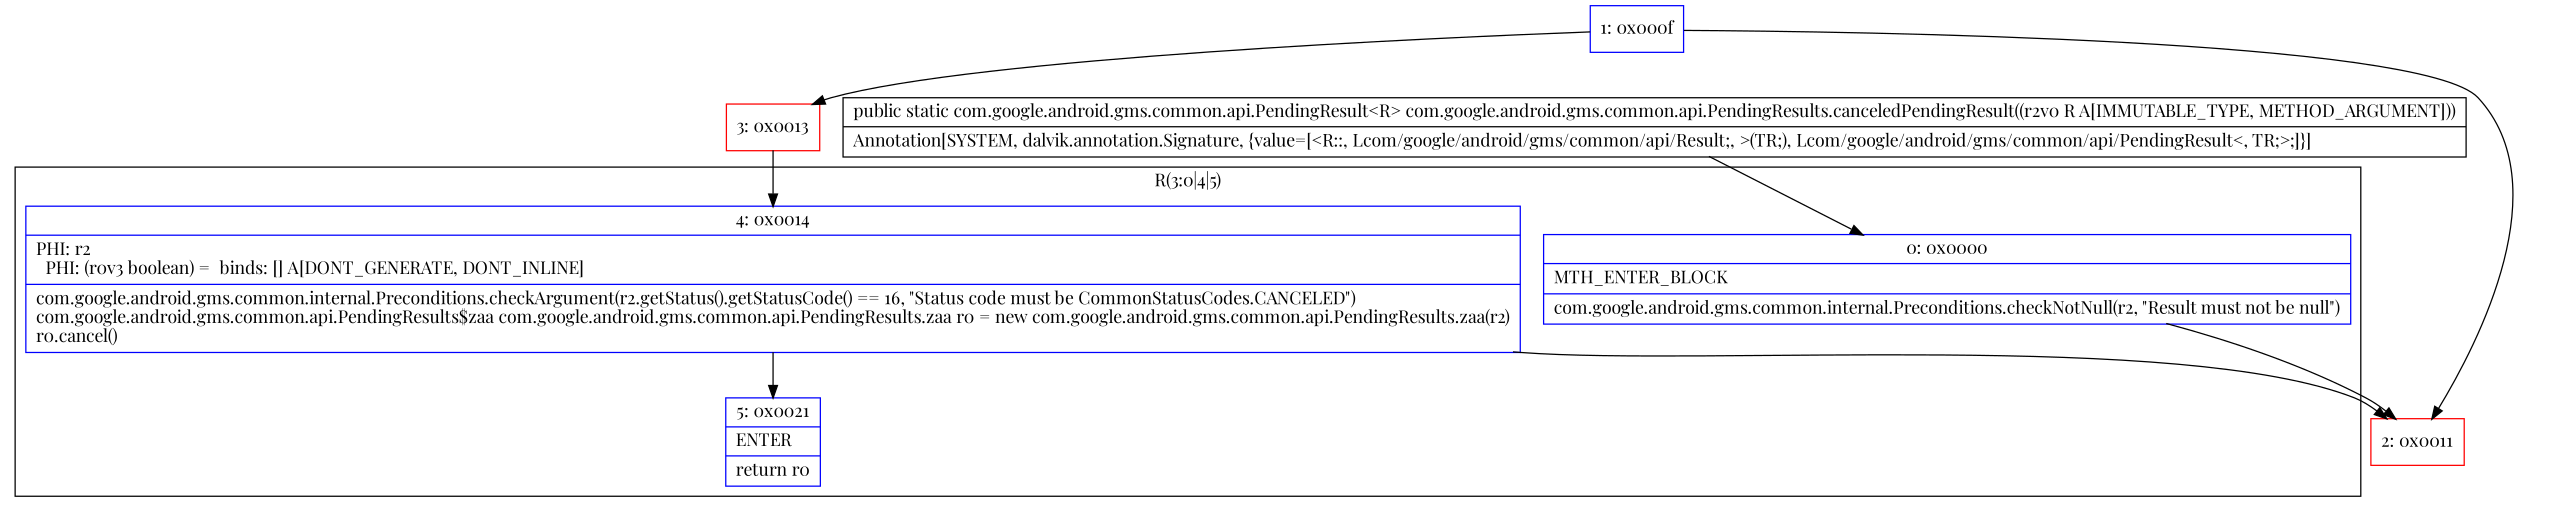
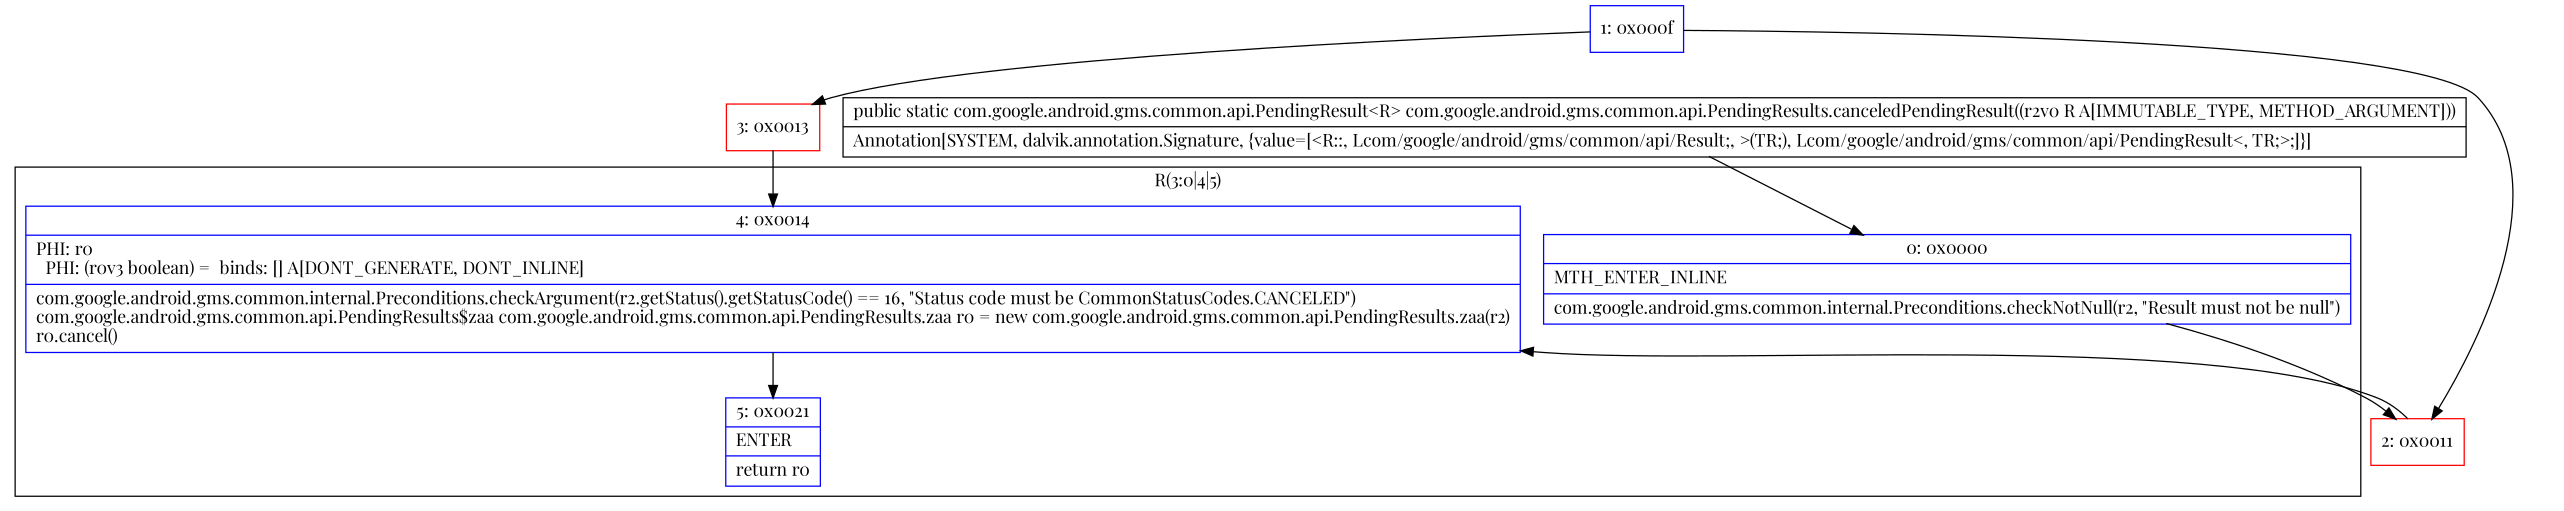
(66, 250) -> (67, 250)
(1641, 278) -> (1641, 278)
(1949, 355) -> (1976, 355)
